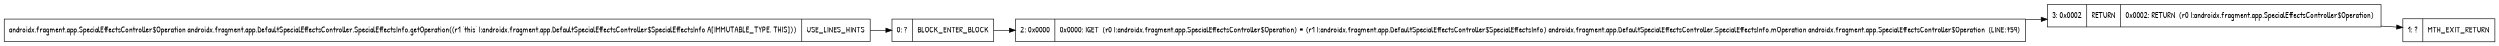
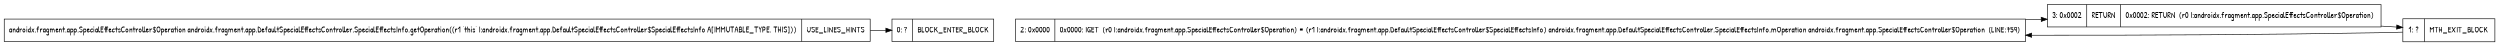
(1002, 30) -> (2217, 35)
(2459, 30) -> (2459, 30)
